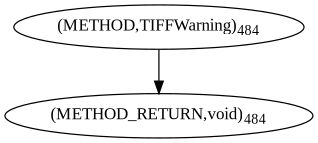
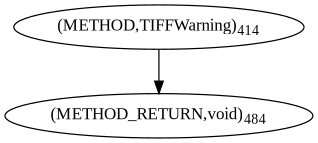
(249, 25) -> (249, 25)
